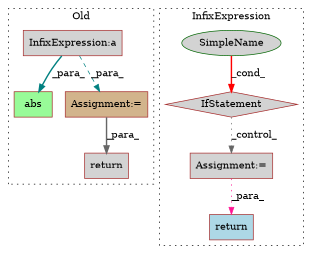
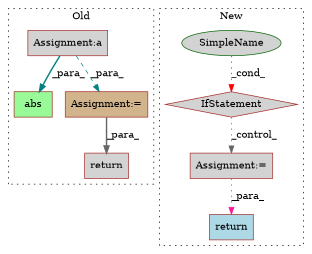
(231, 17) -> (231, 17)
(73, 43) -> (68, 43)
(231, 70) -> (231, 70)
